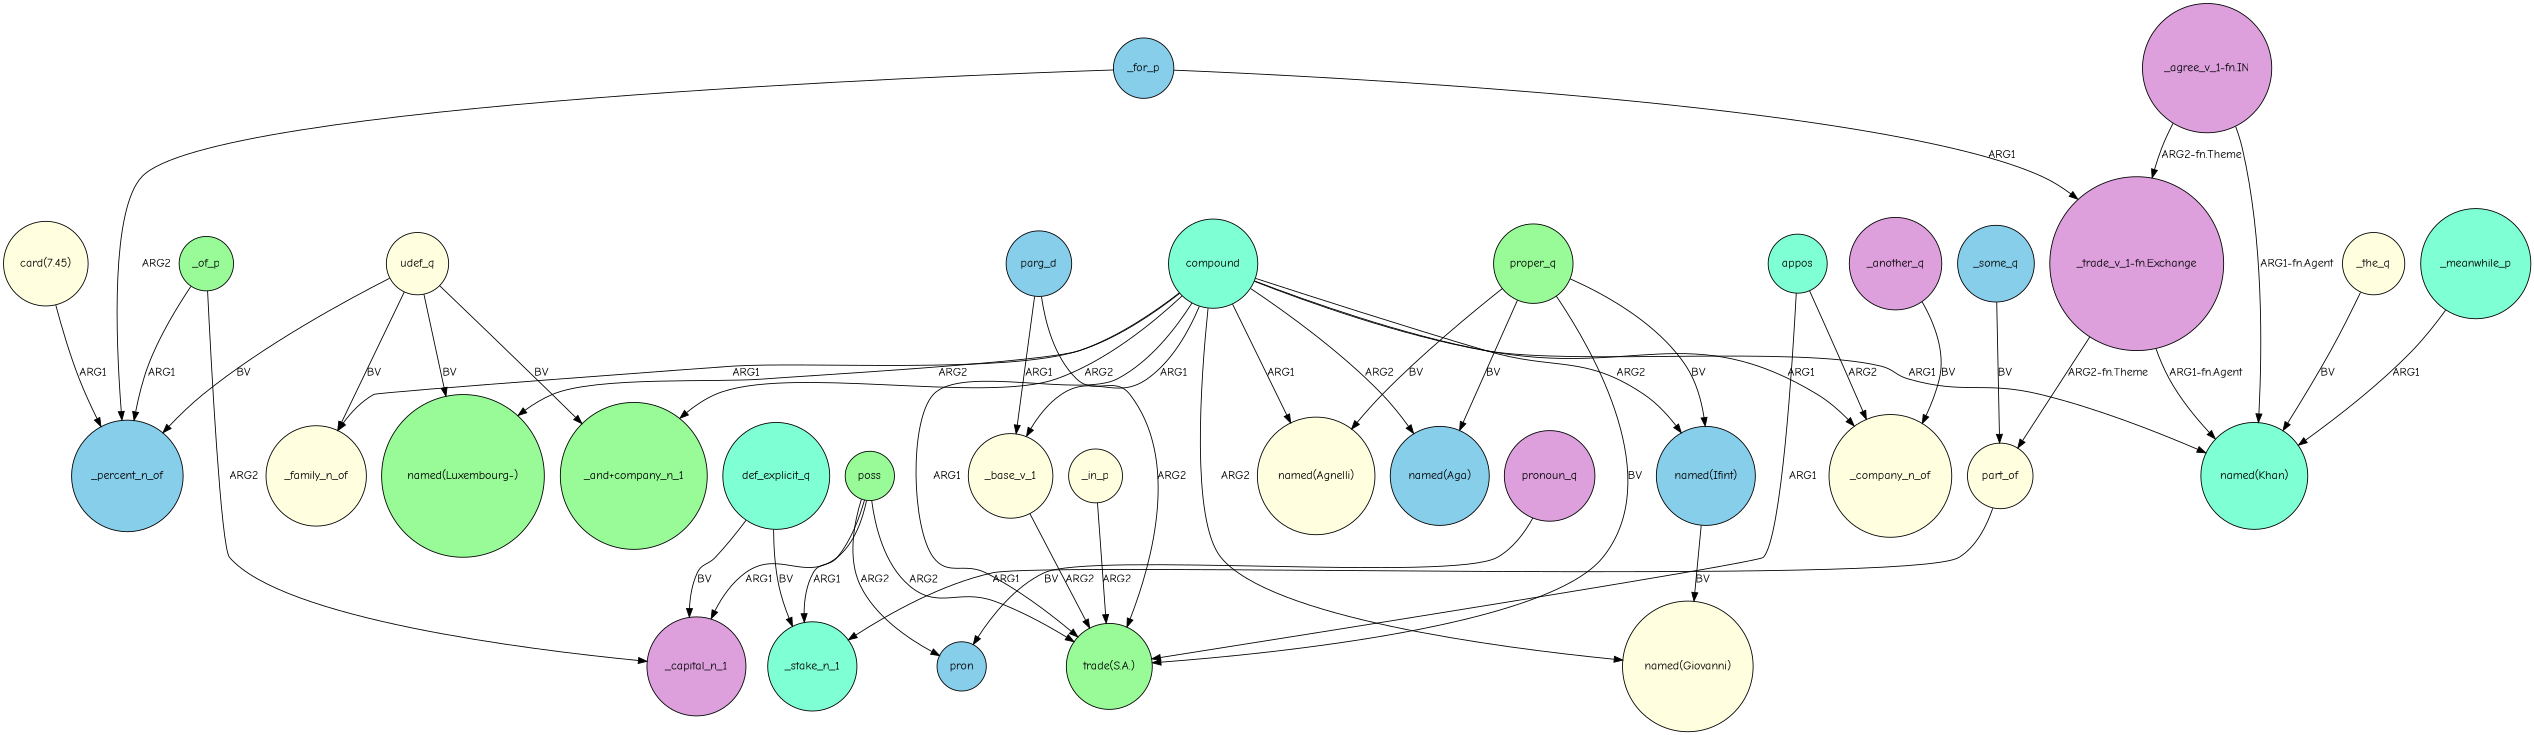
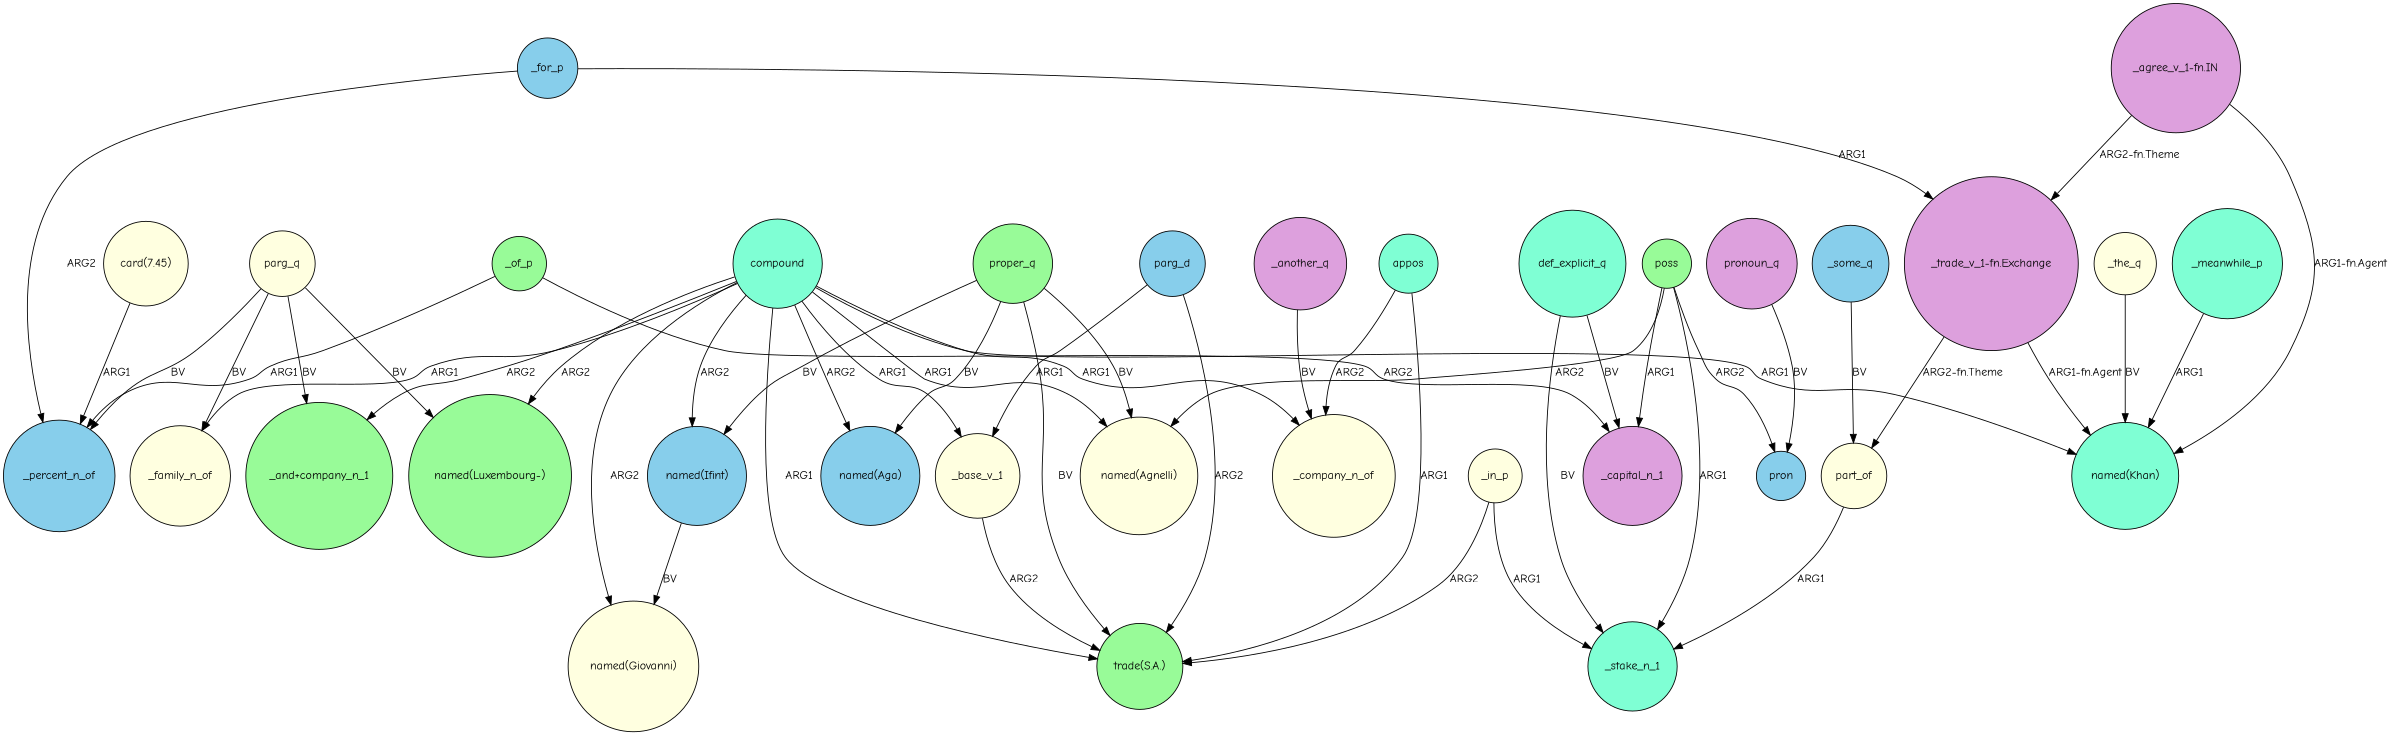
(417, 264) -> (282, 264)
none -> (1515, 588)
(943, 598) -> (1437, 377)
